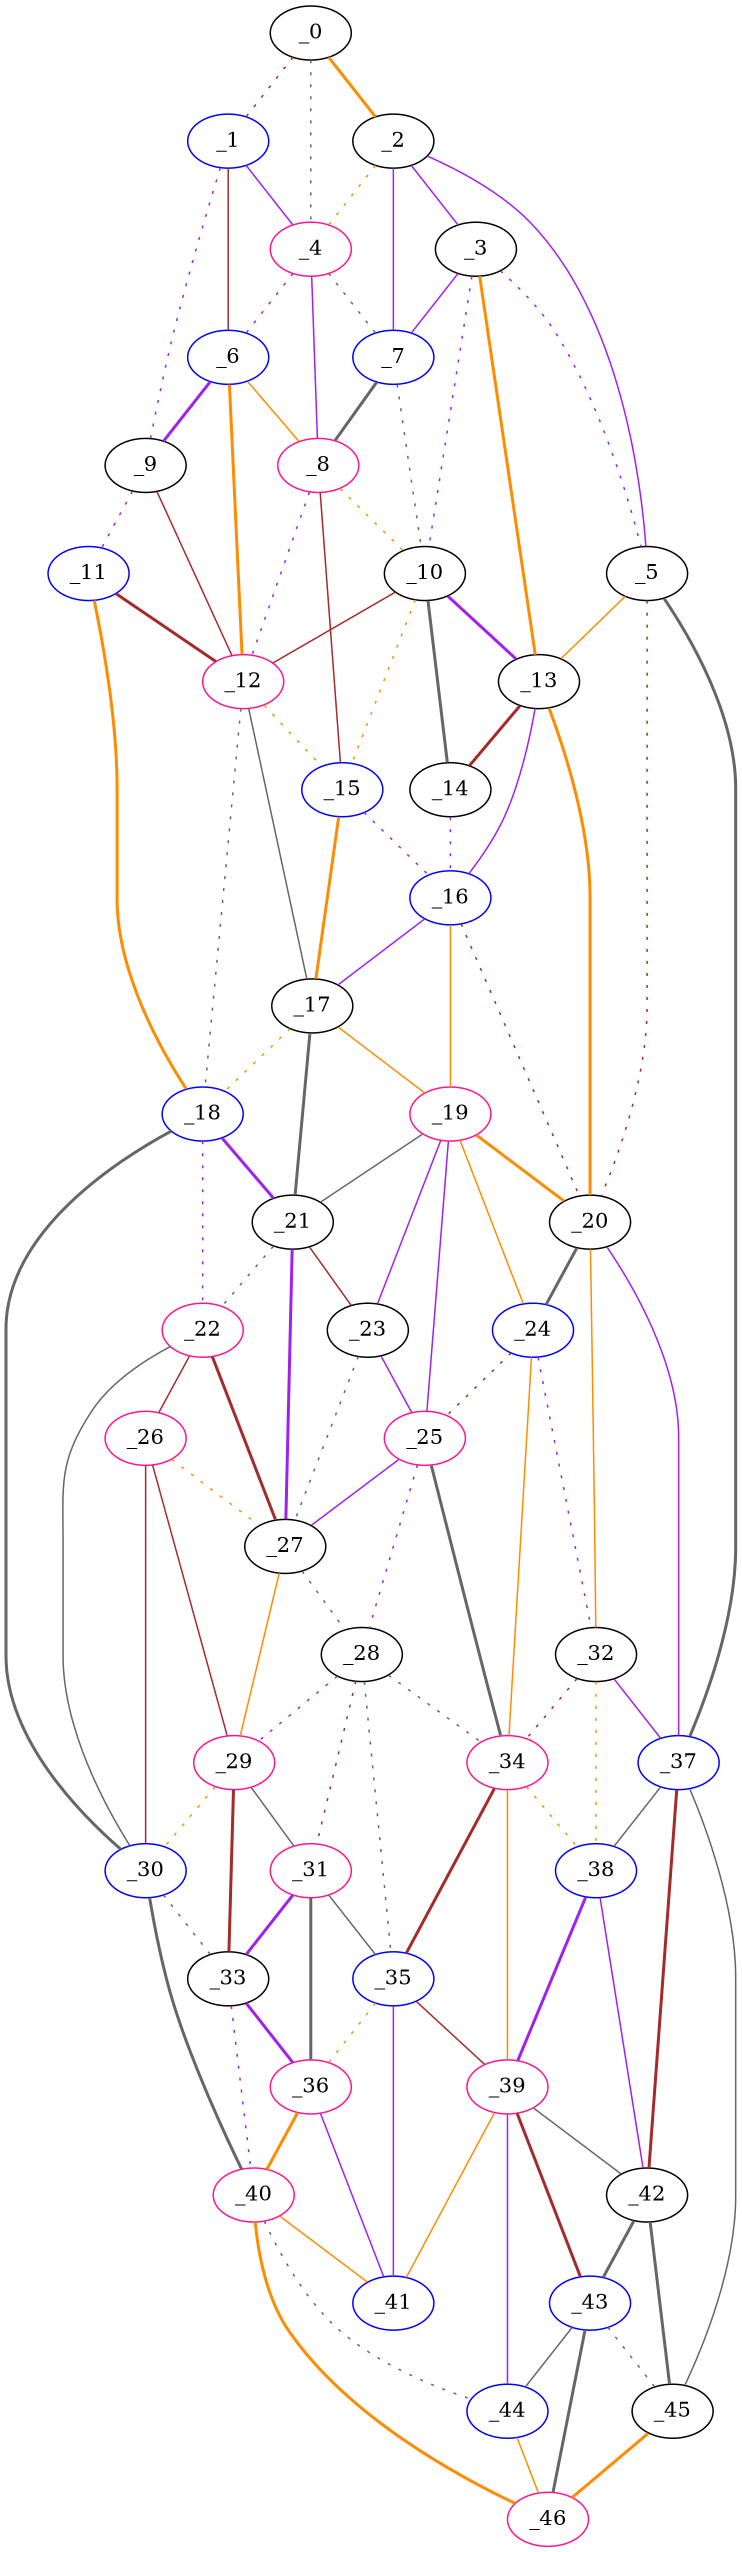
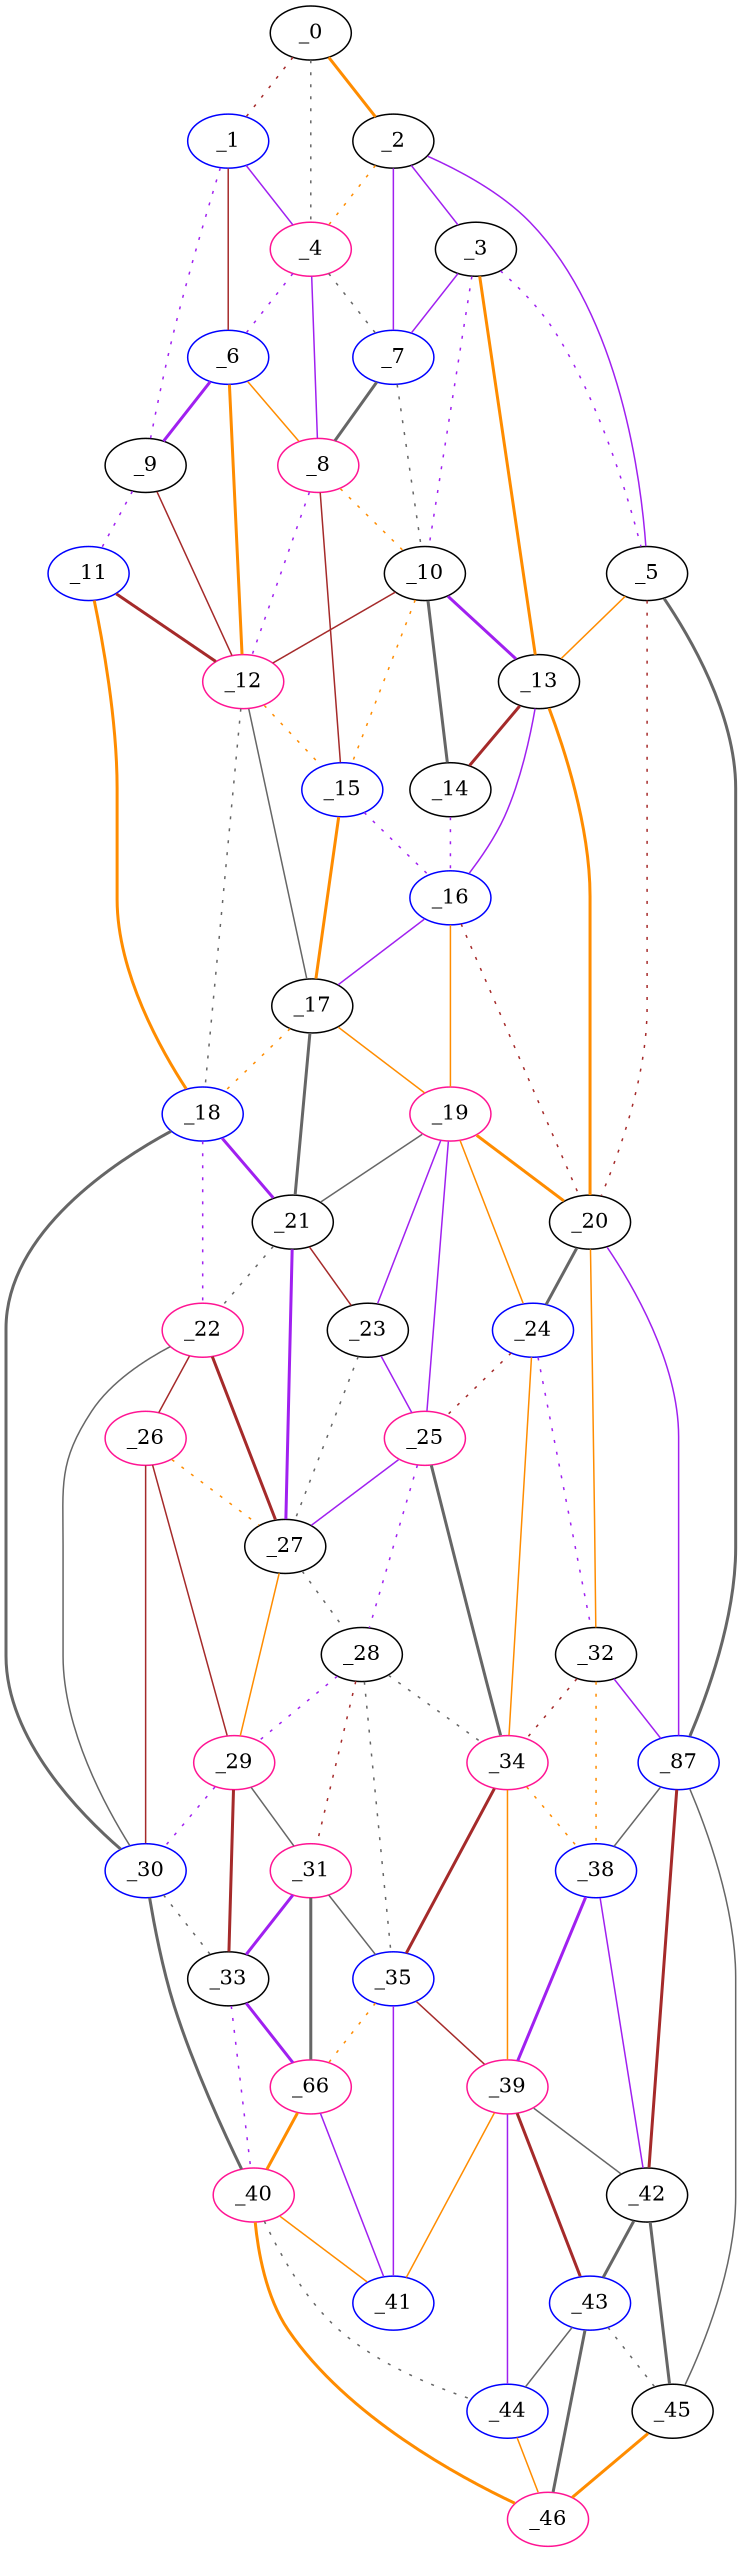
(679, 1763) -> (679, 1763)
(190, 1817) -> (190, 1817)
(311, 2087) -> (311, 2087)
